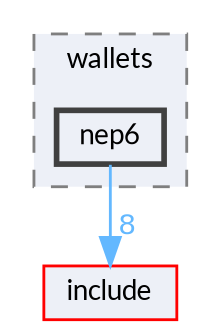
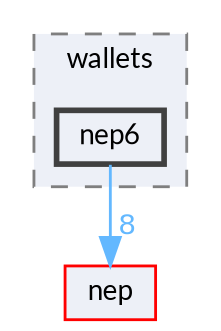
(110, 293) -> (110, 293)
